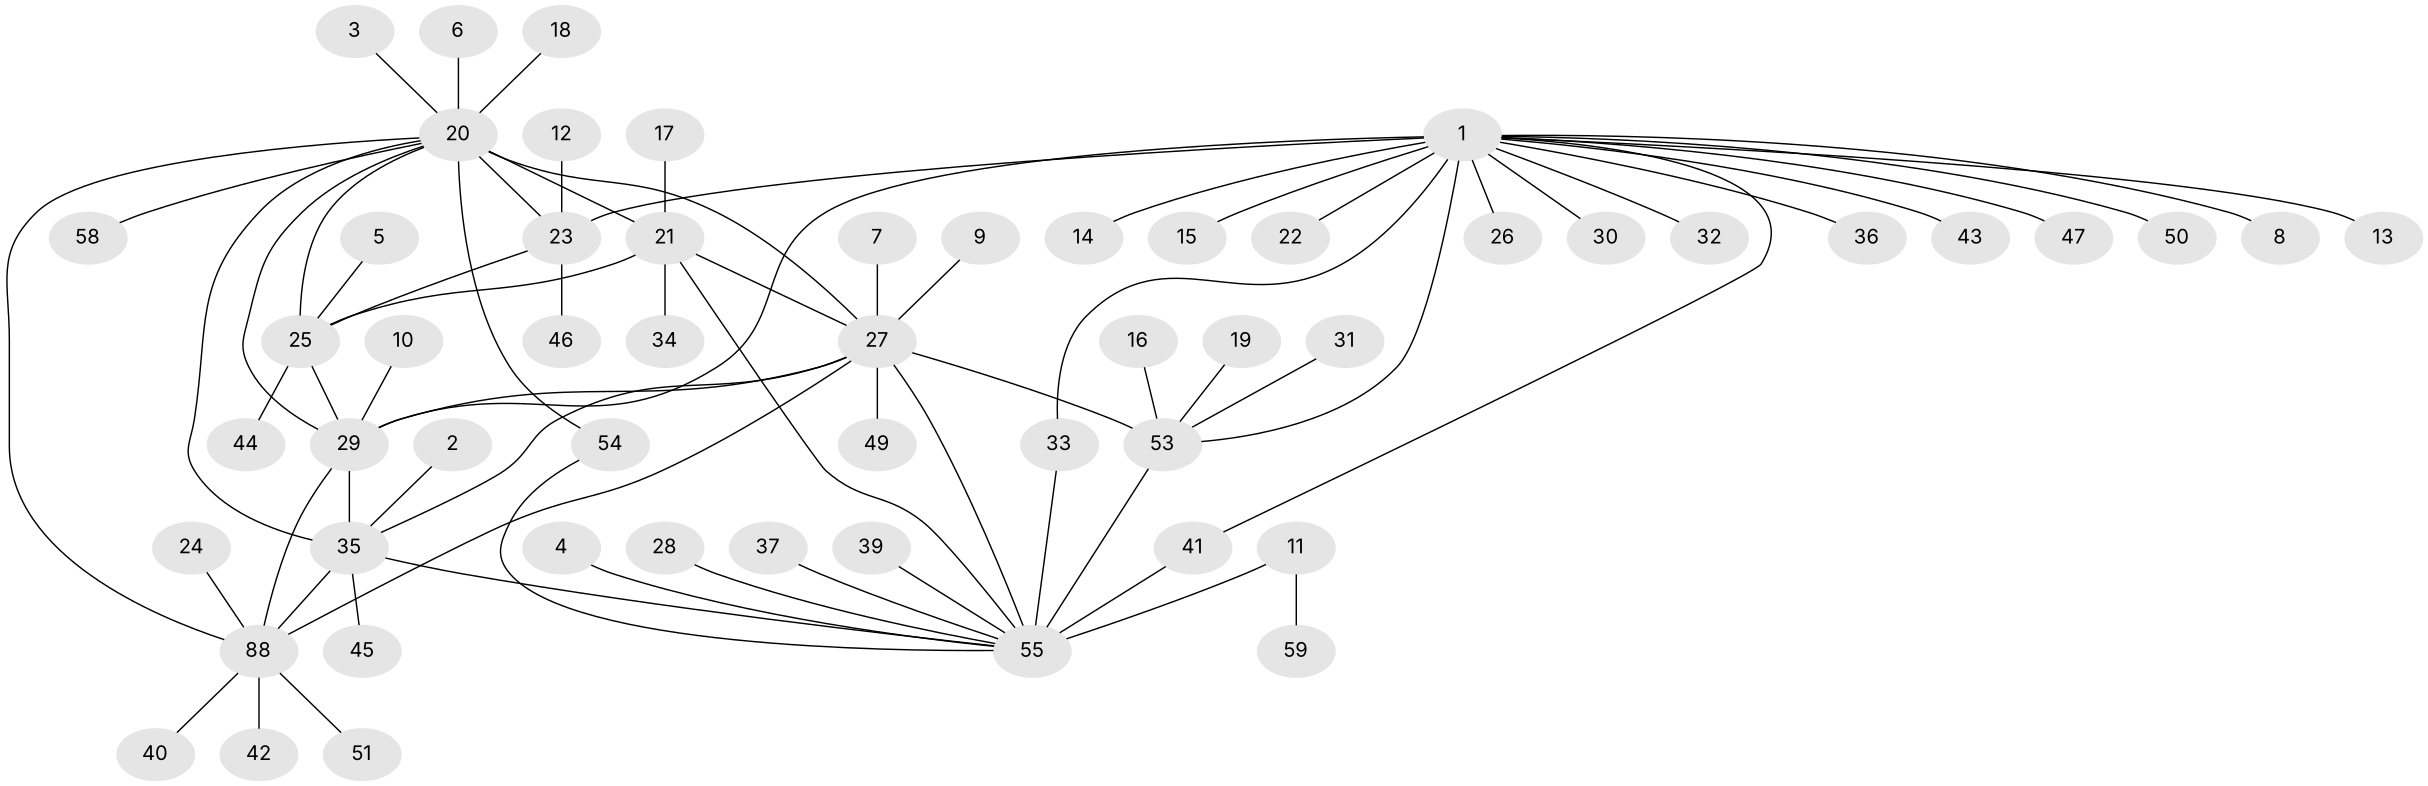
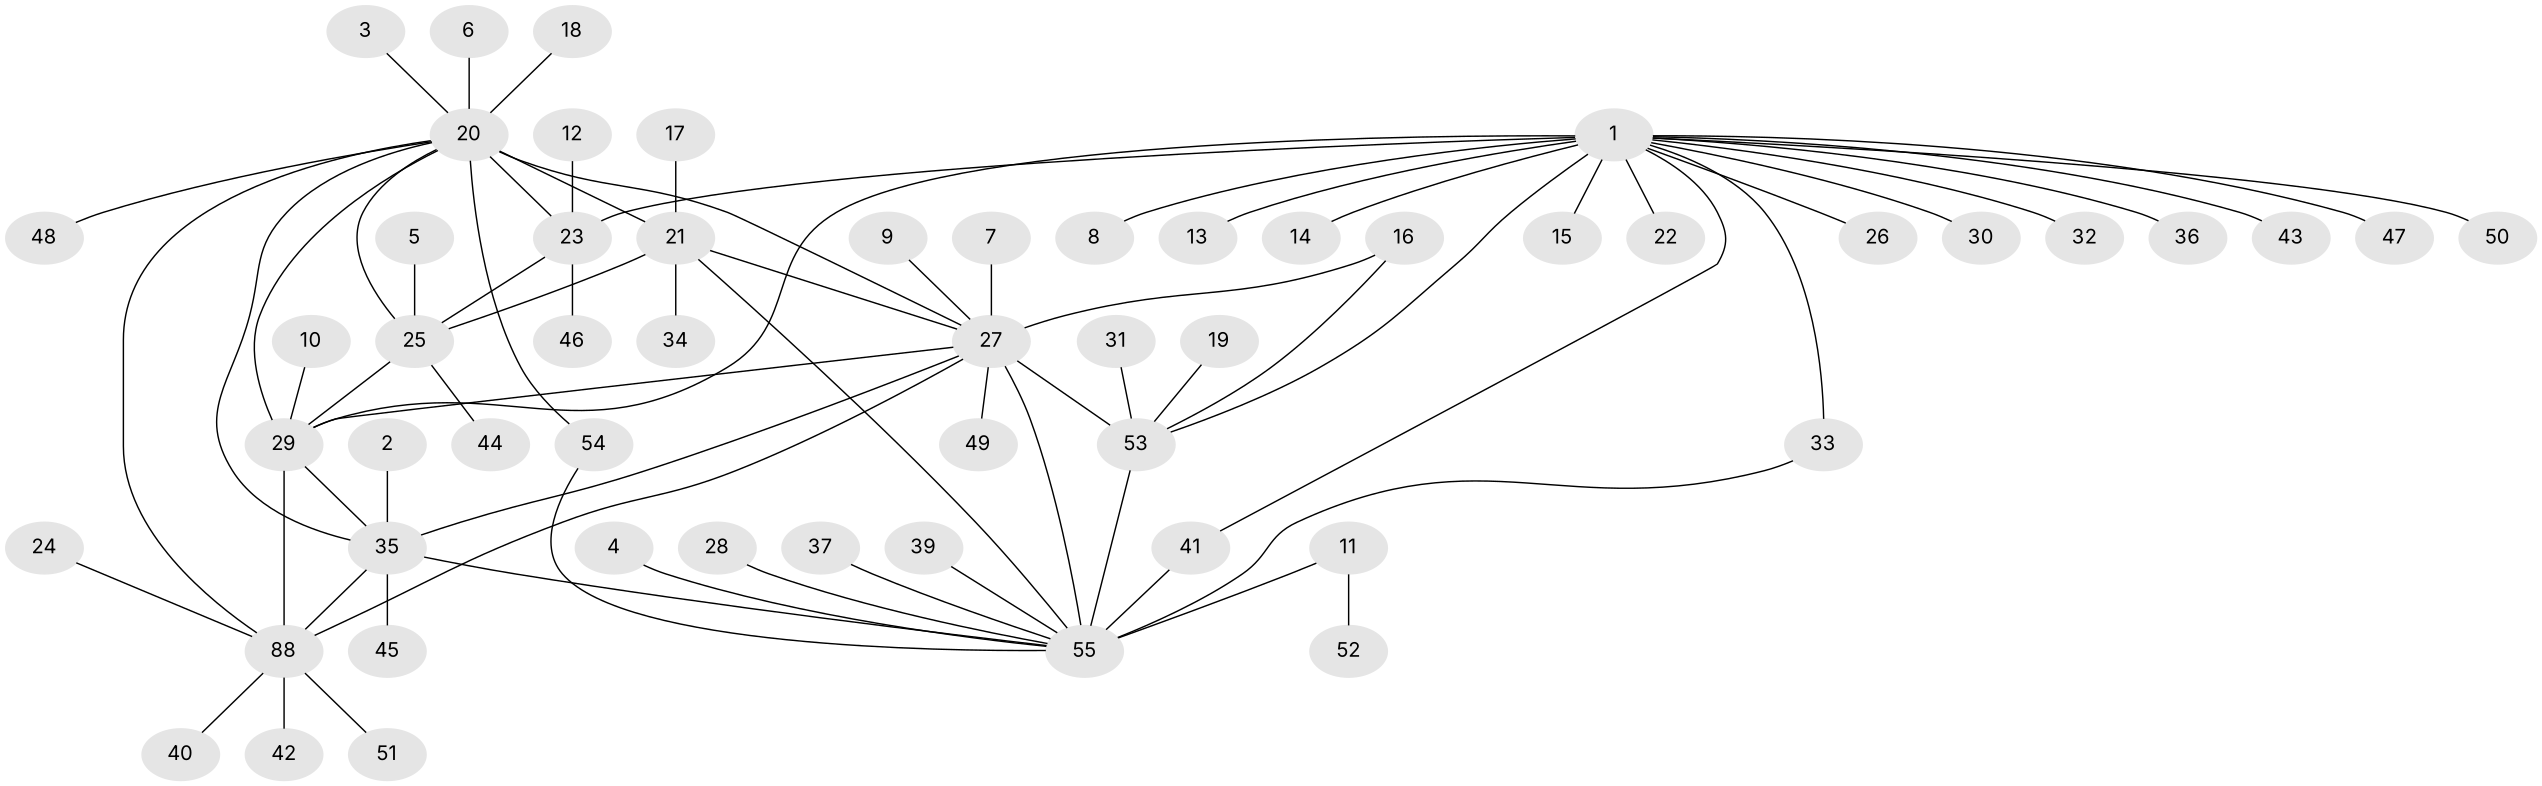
(88, 238) -> (44, 238)
none -> (1200, 294)
(1296, 651) -> (1349, 651)
